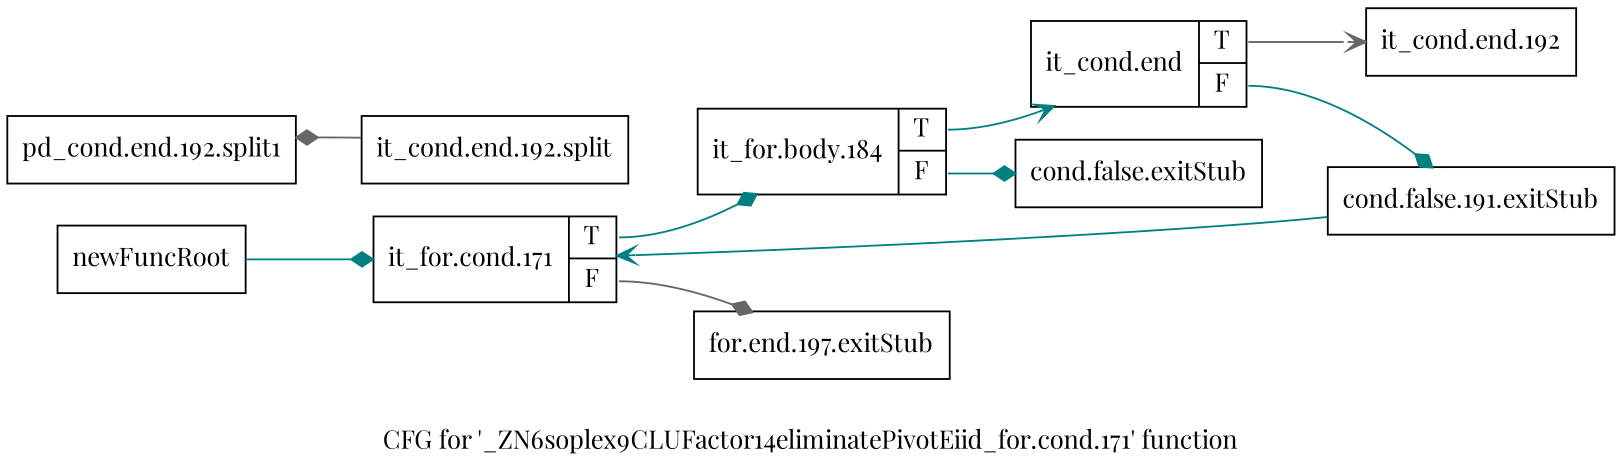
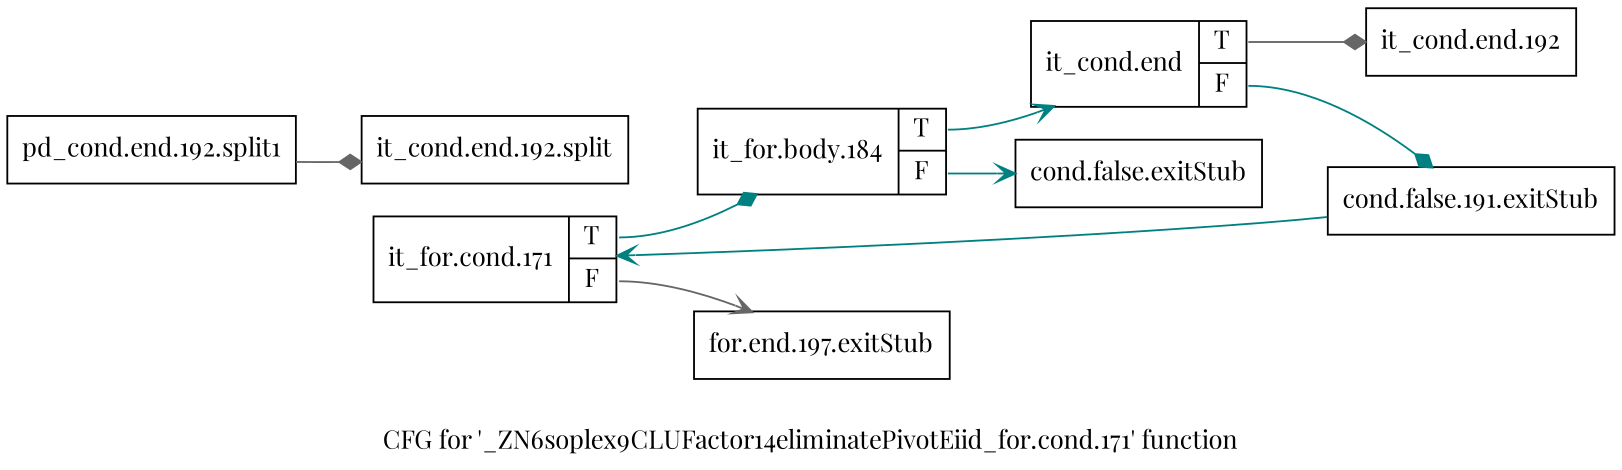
(1296, 42) -> (1296, 42)
(340, 137) -> (317, 162)
(972, 174) -> (972, 174)
(152, 259) -> none
(678, 288) -> (678, 288)
